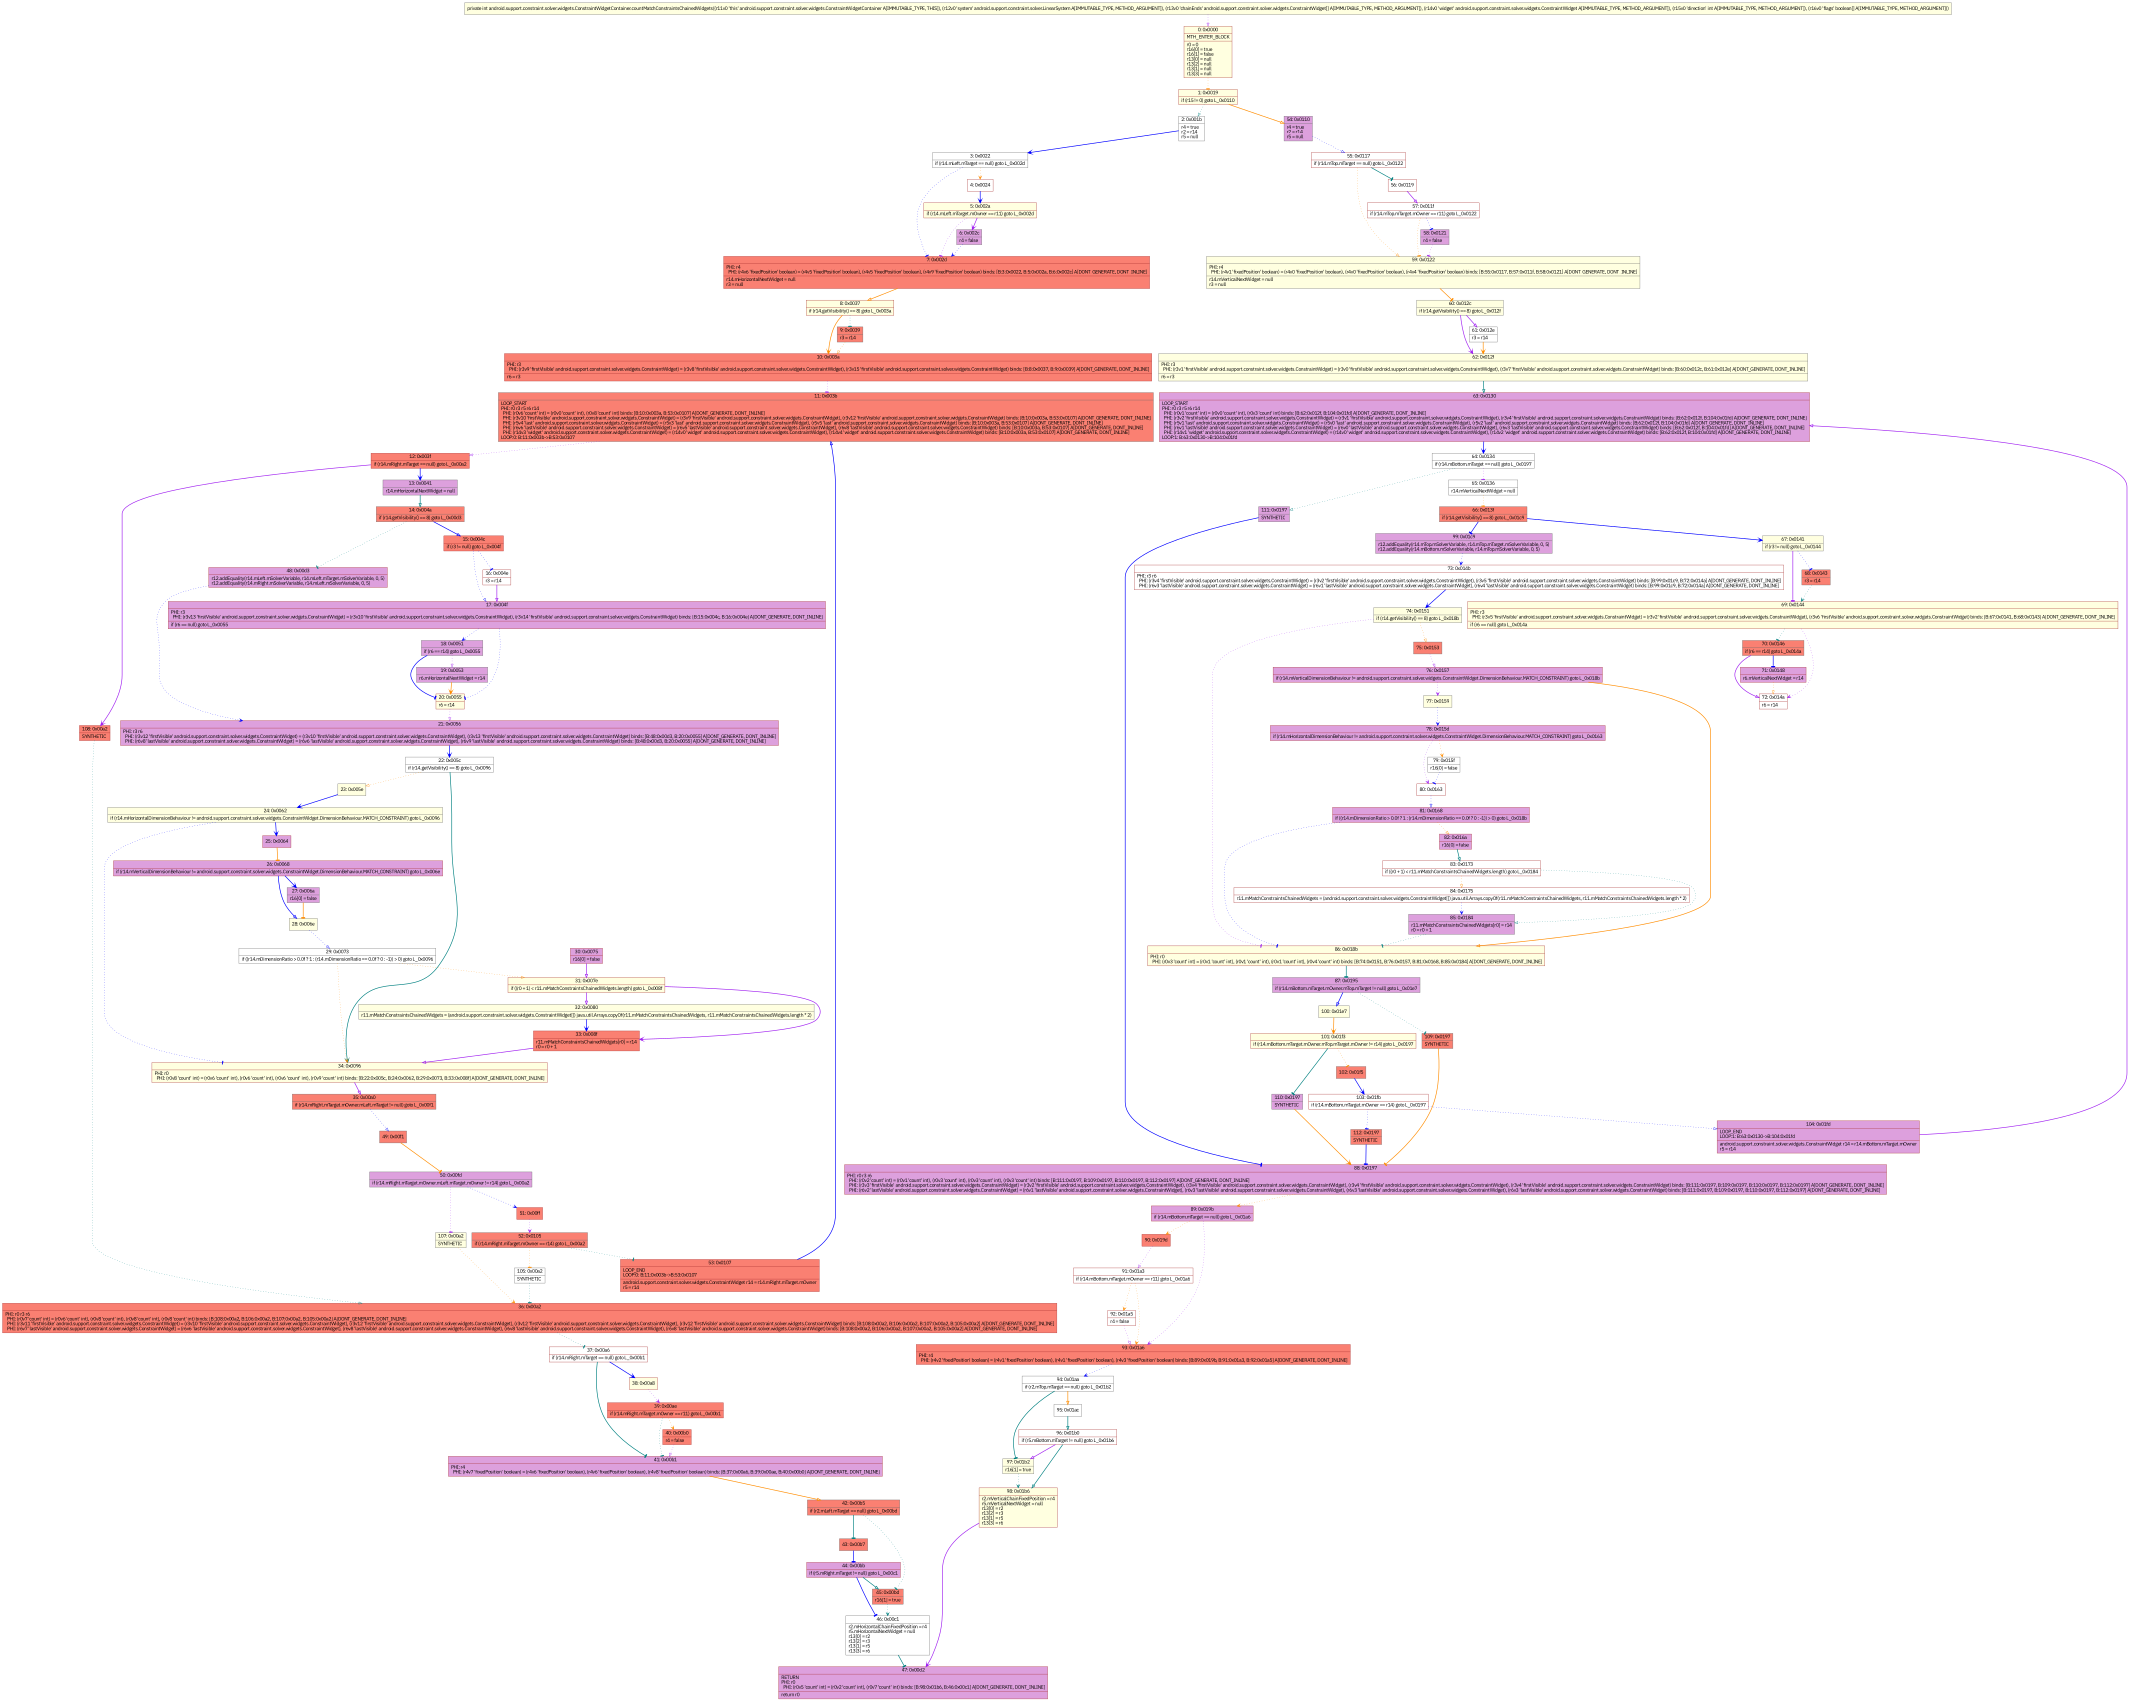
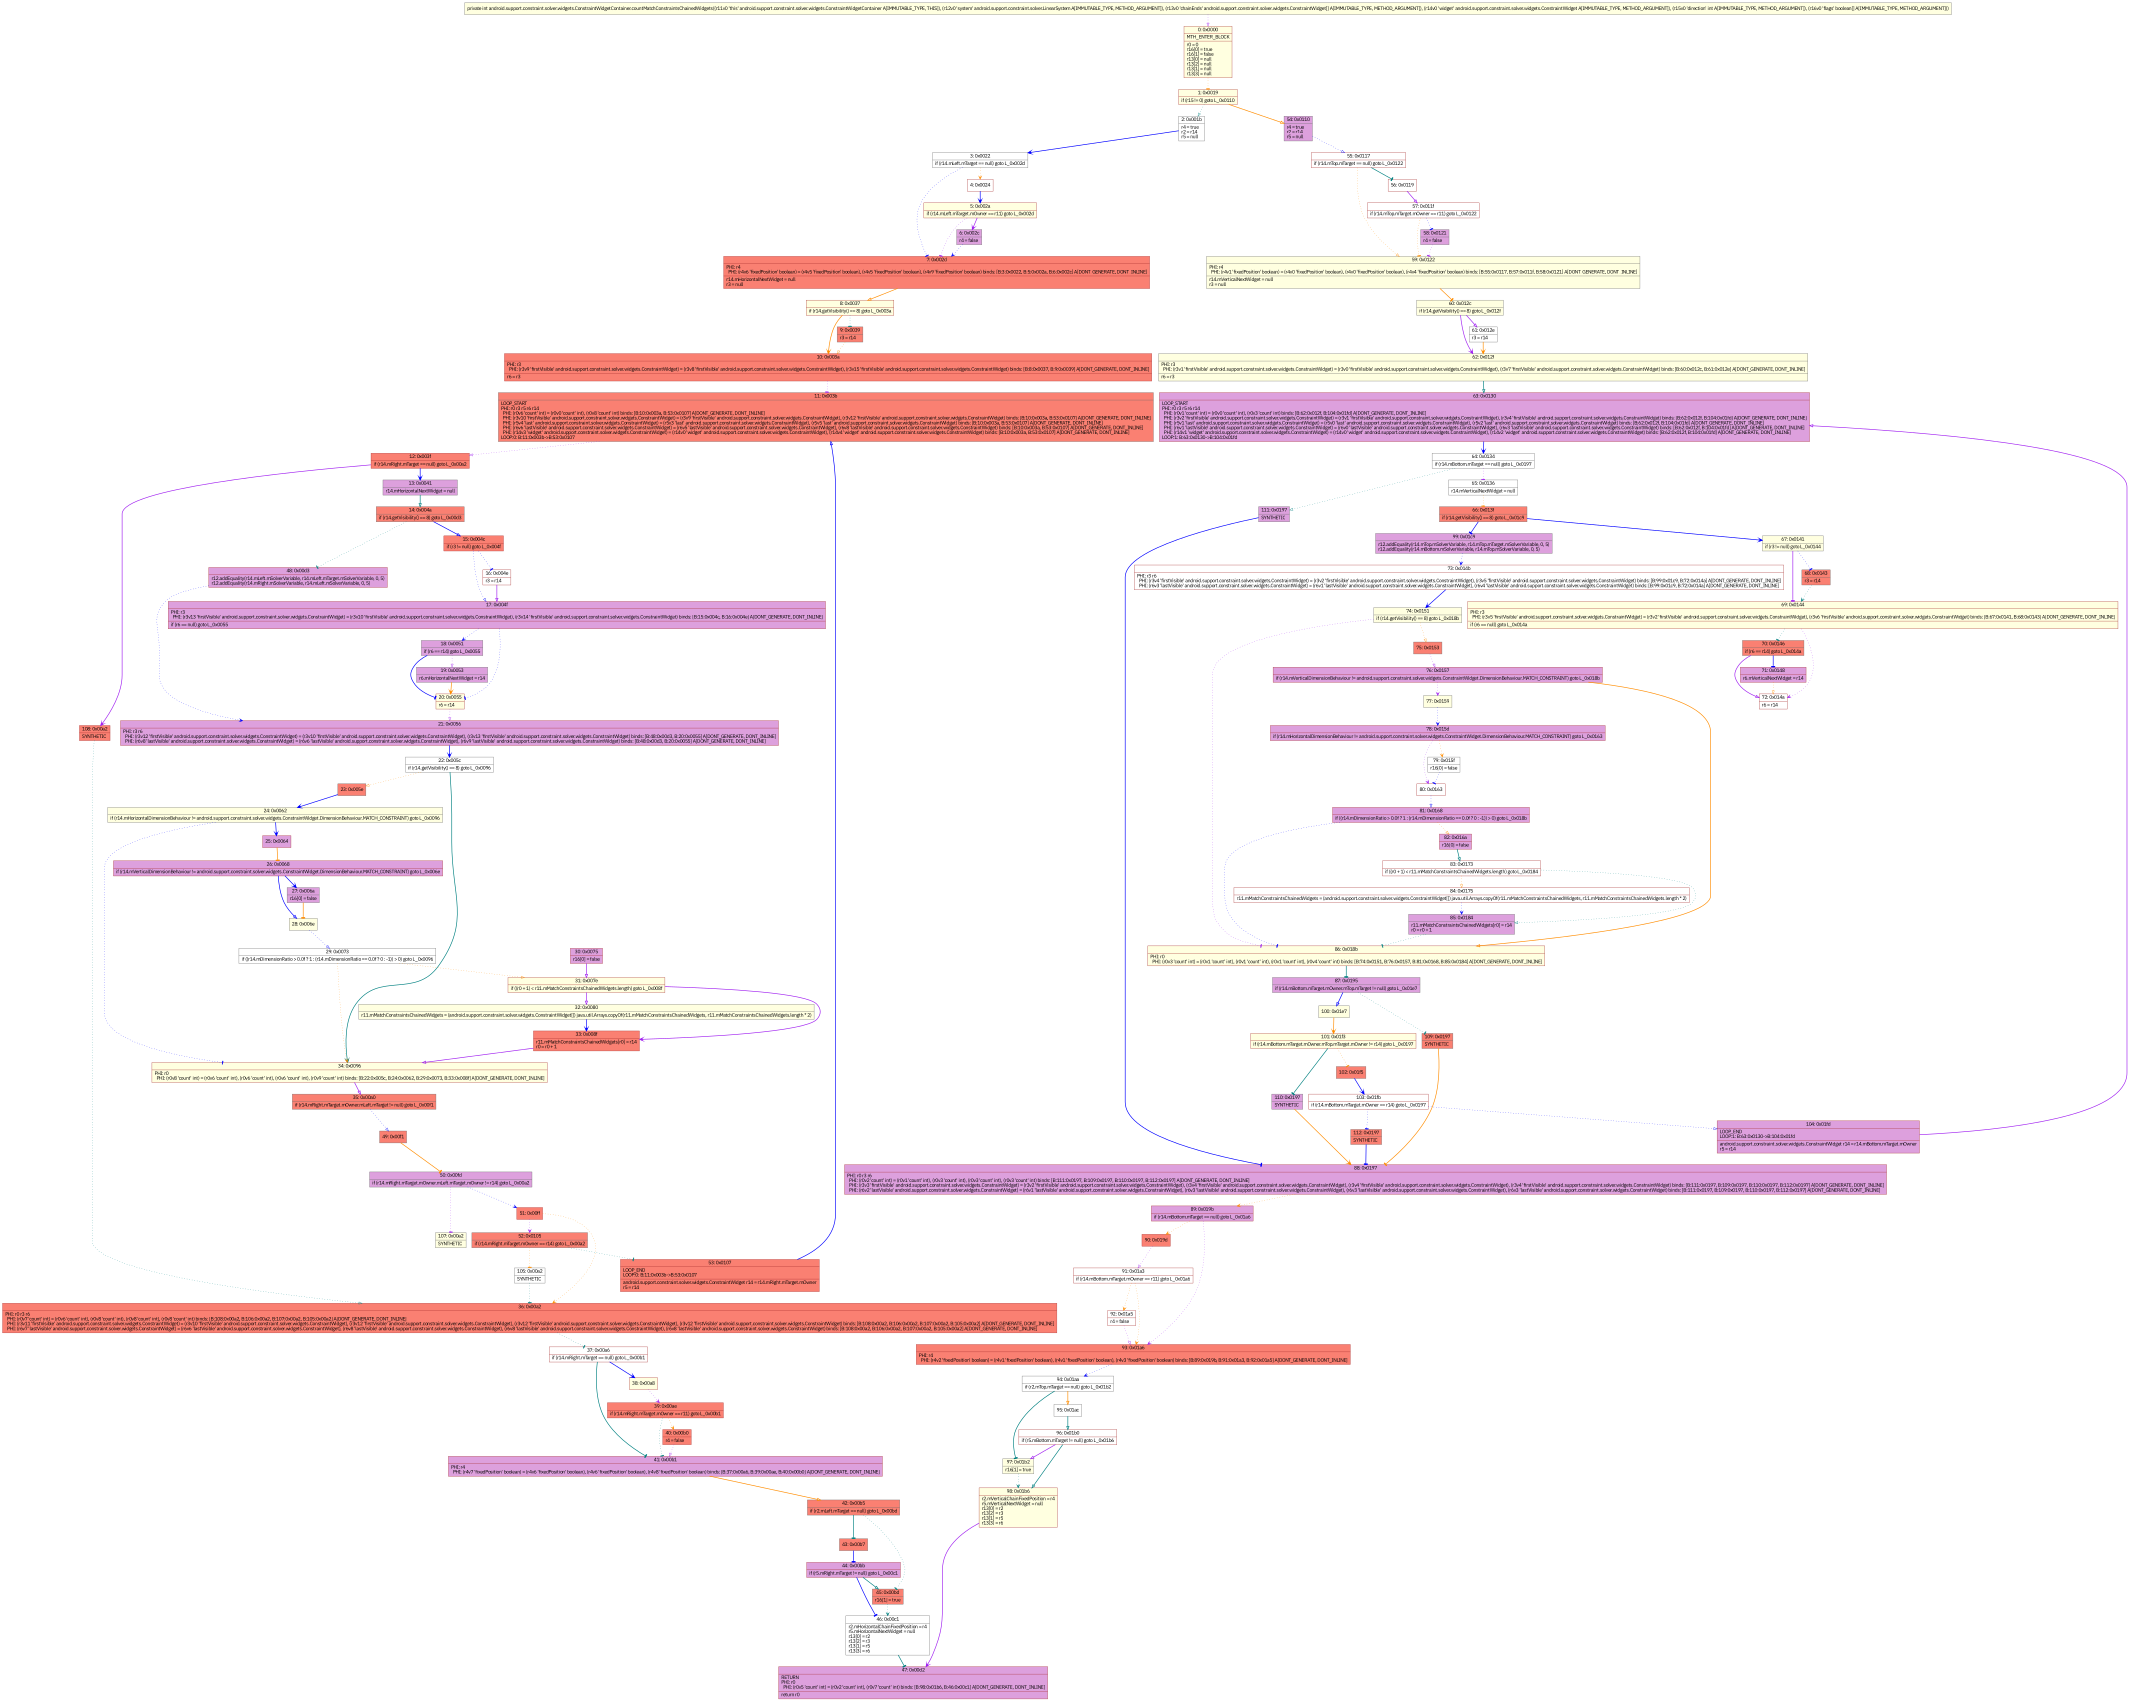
(352, 790) -> (352, 790)
(485, 1274) -> (595, 1248)
